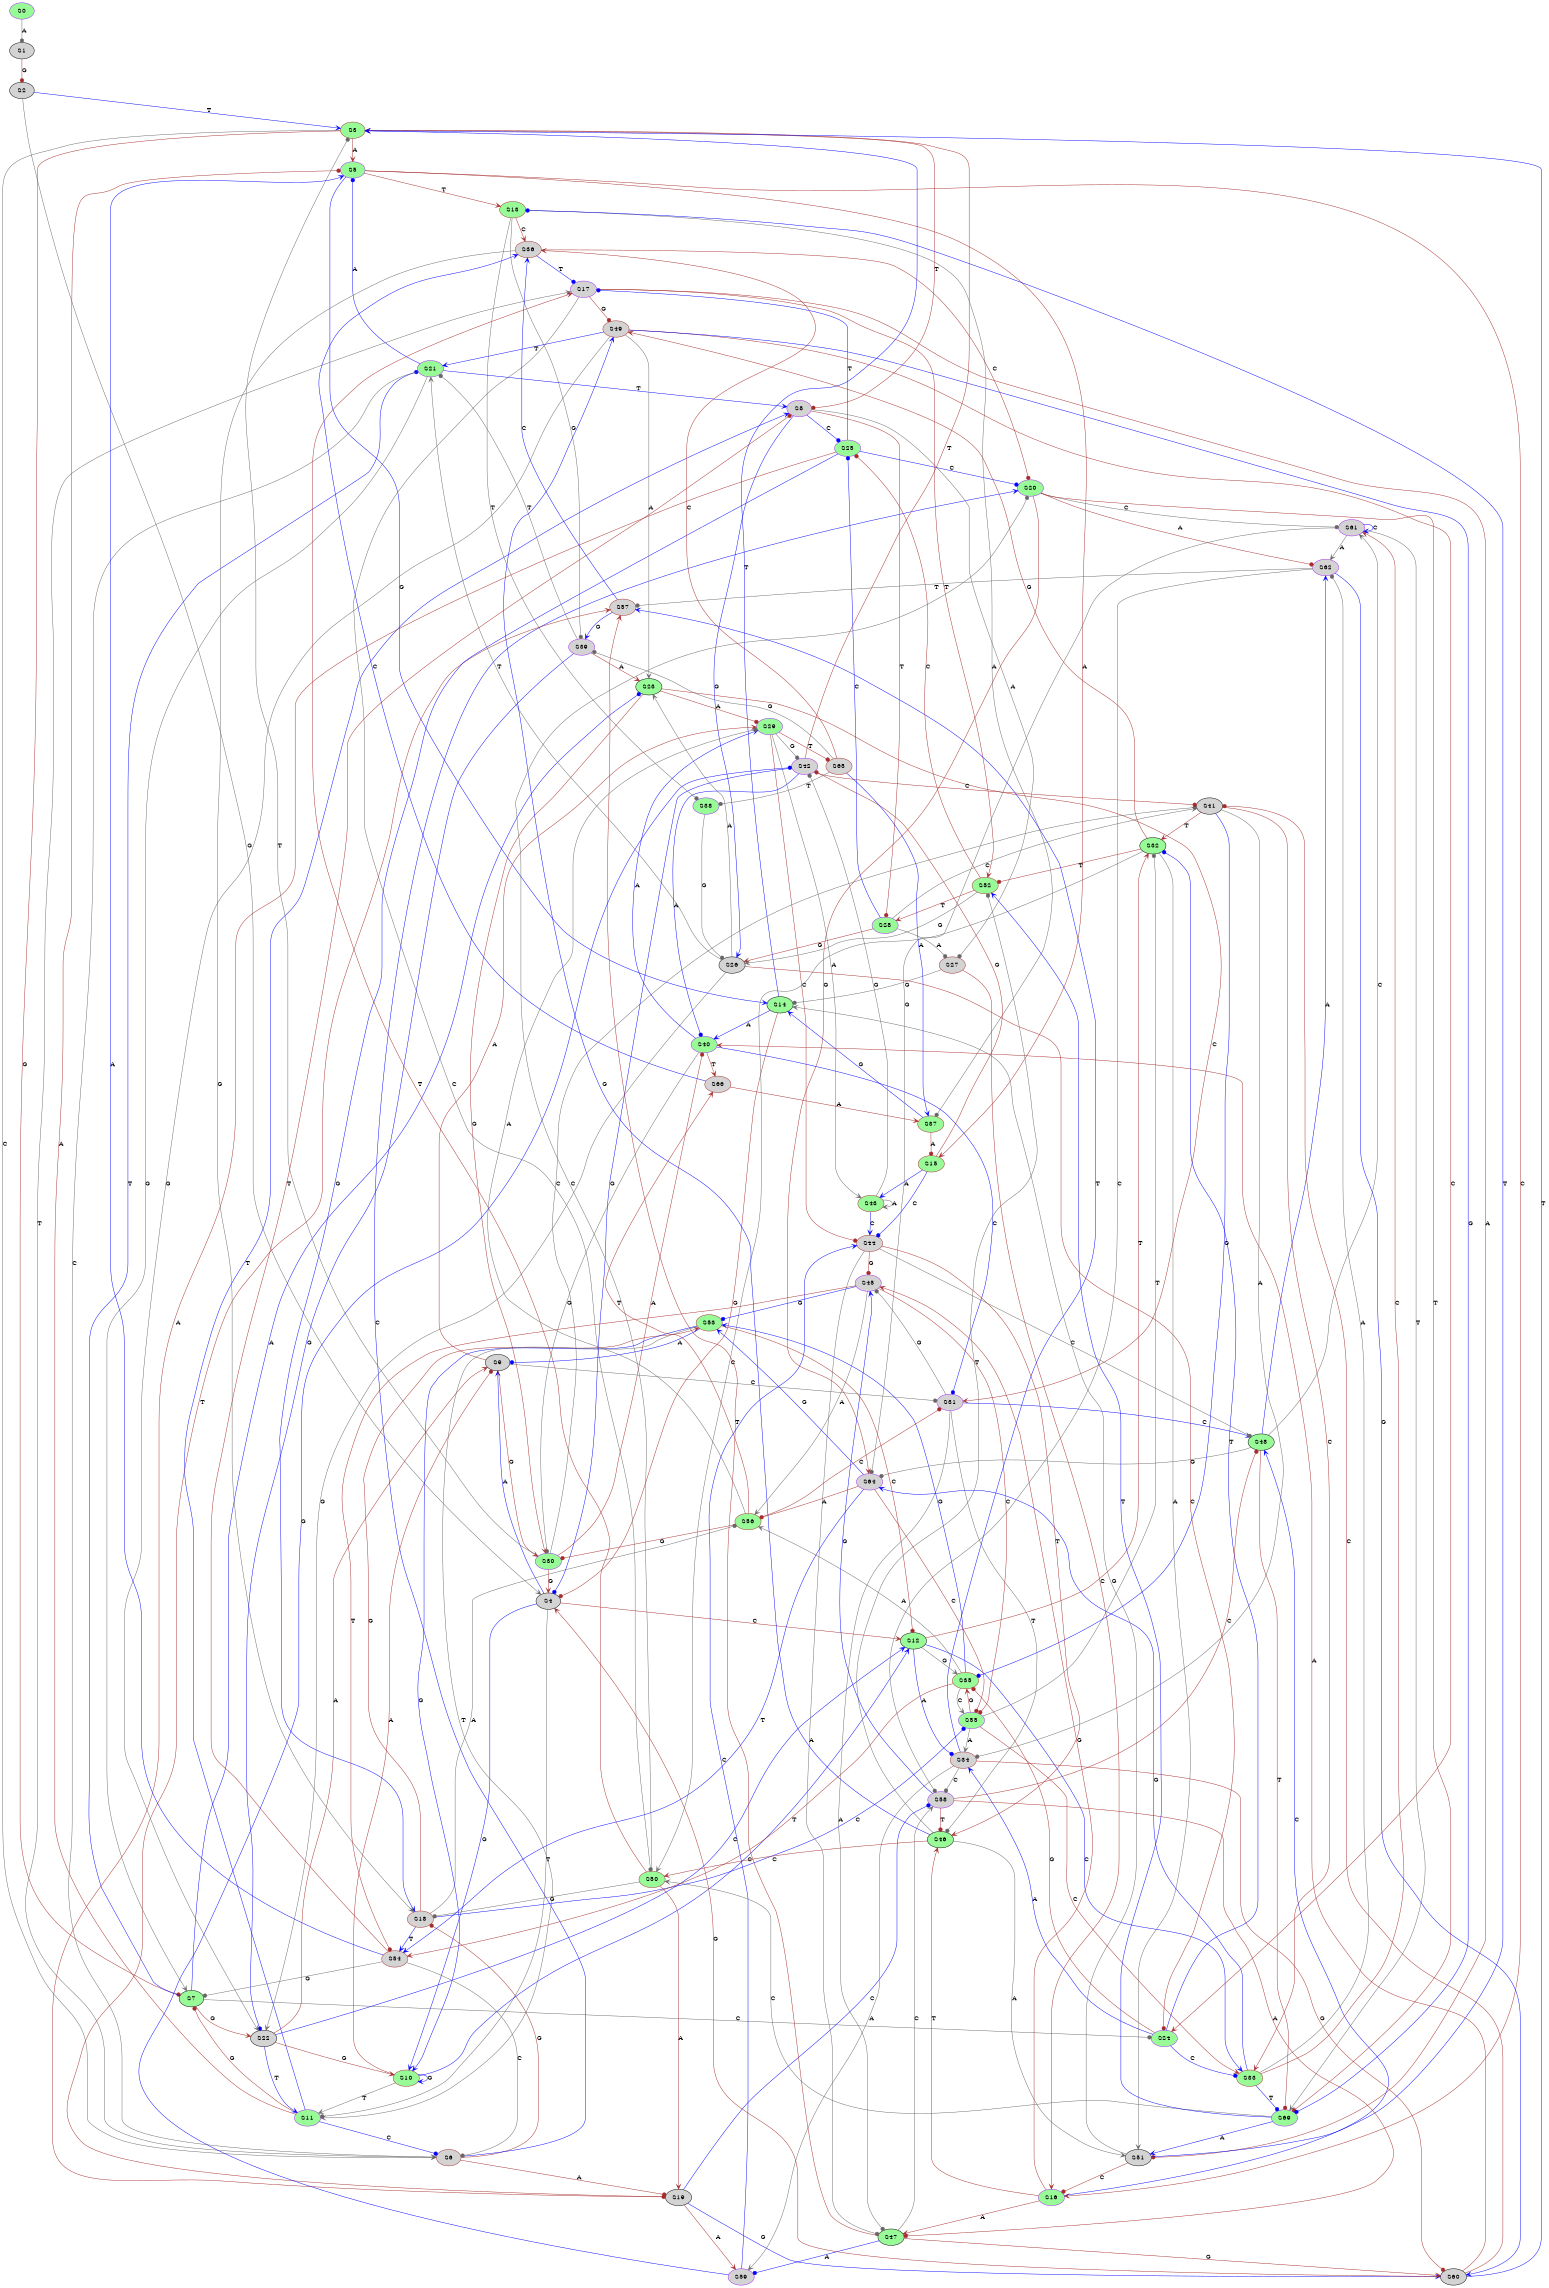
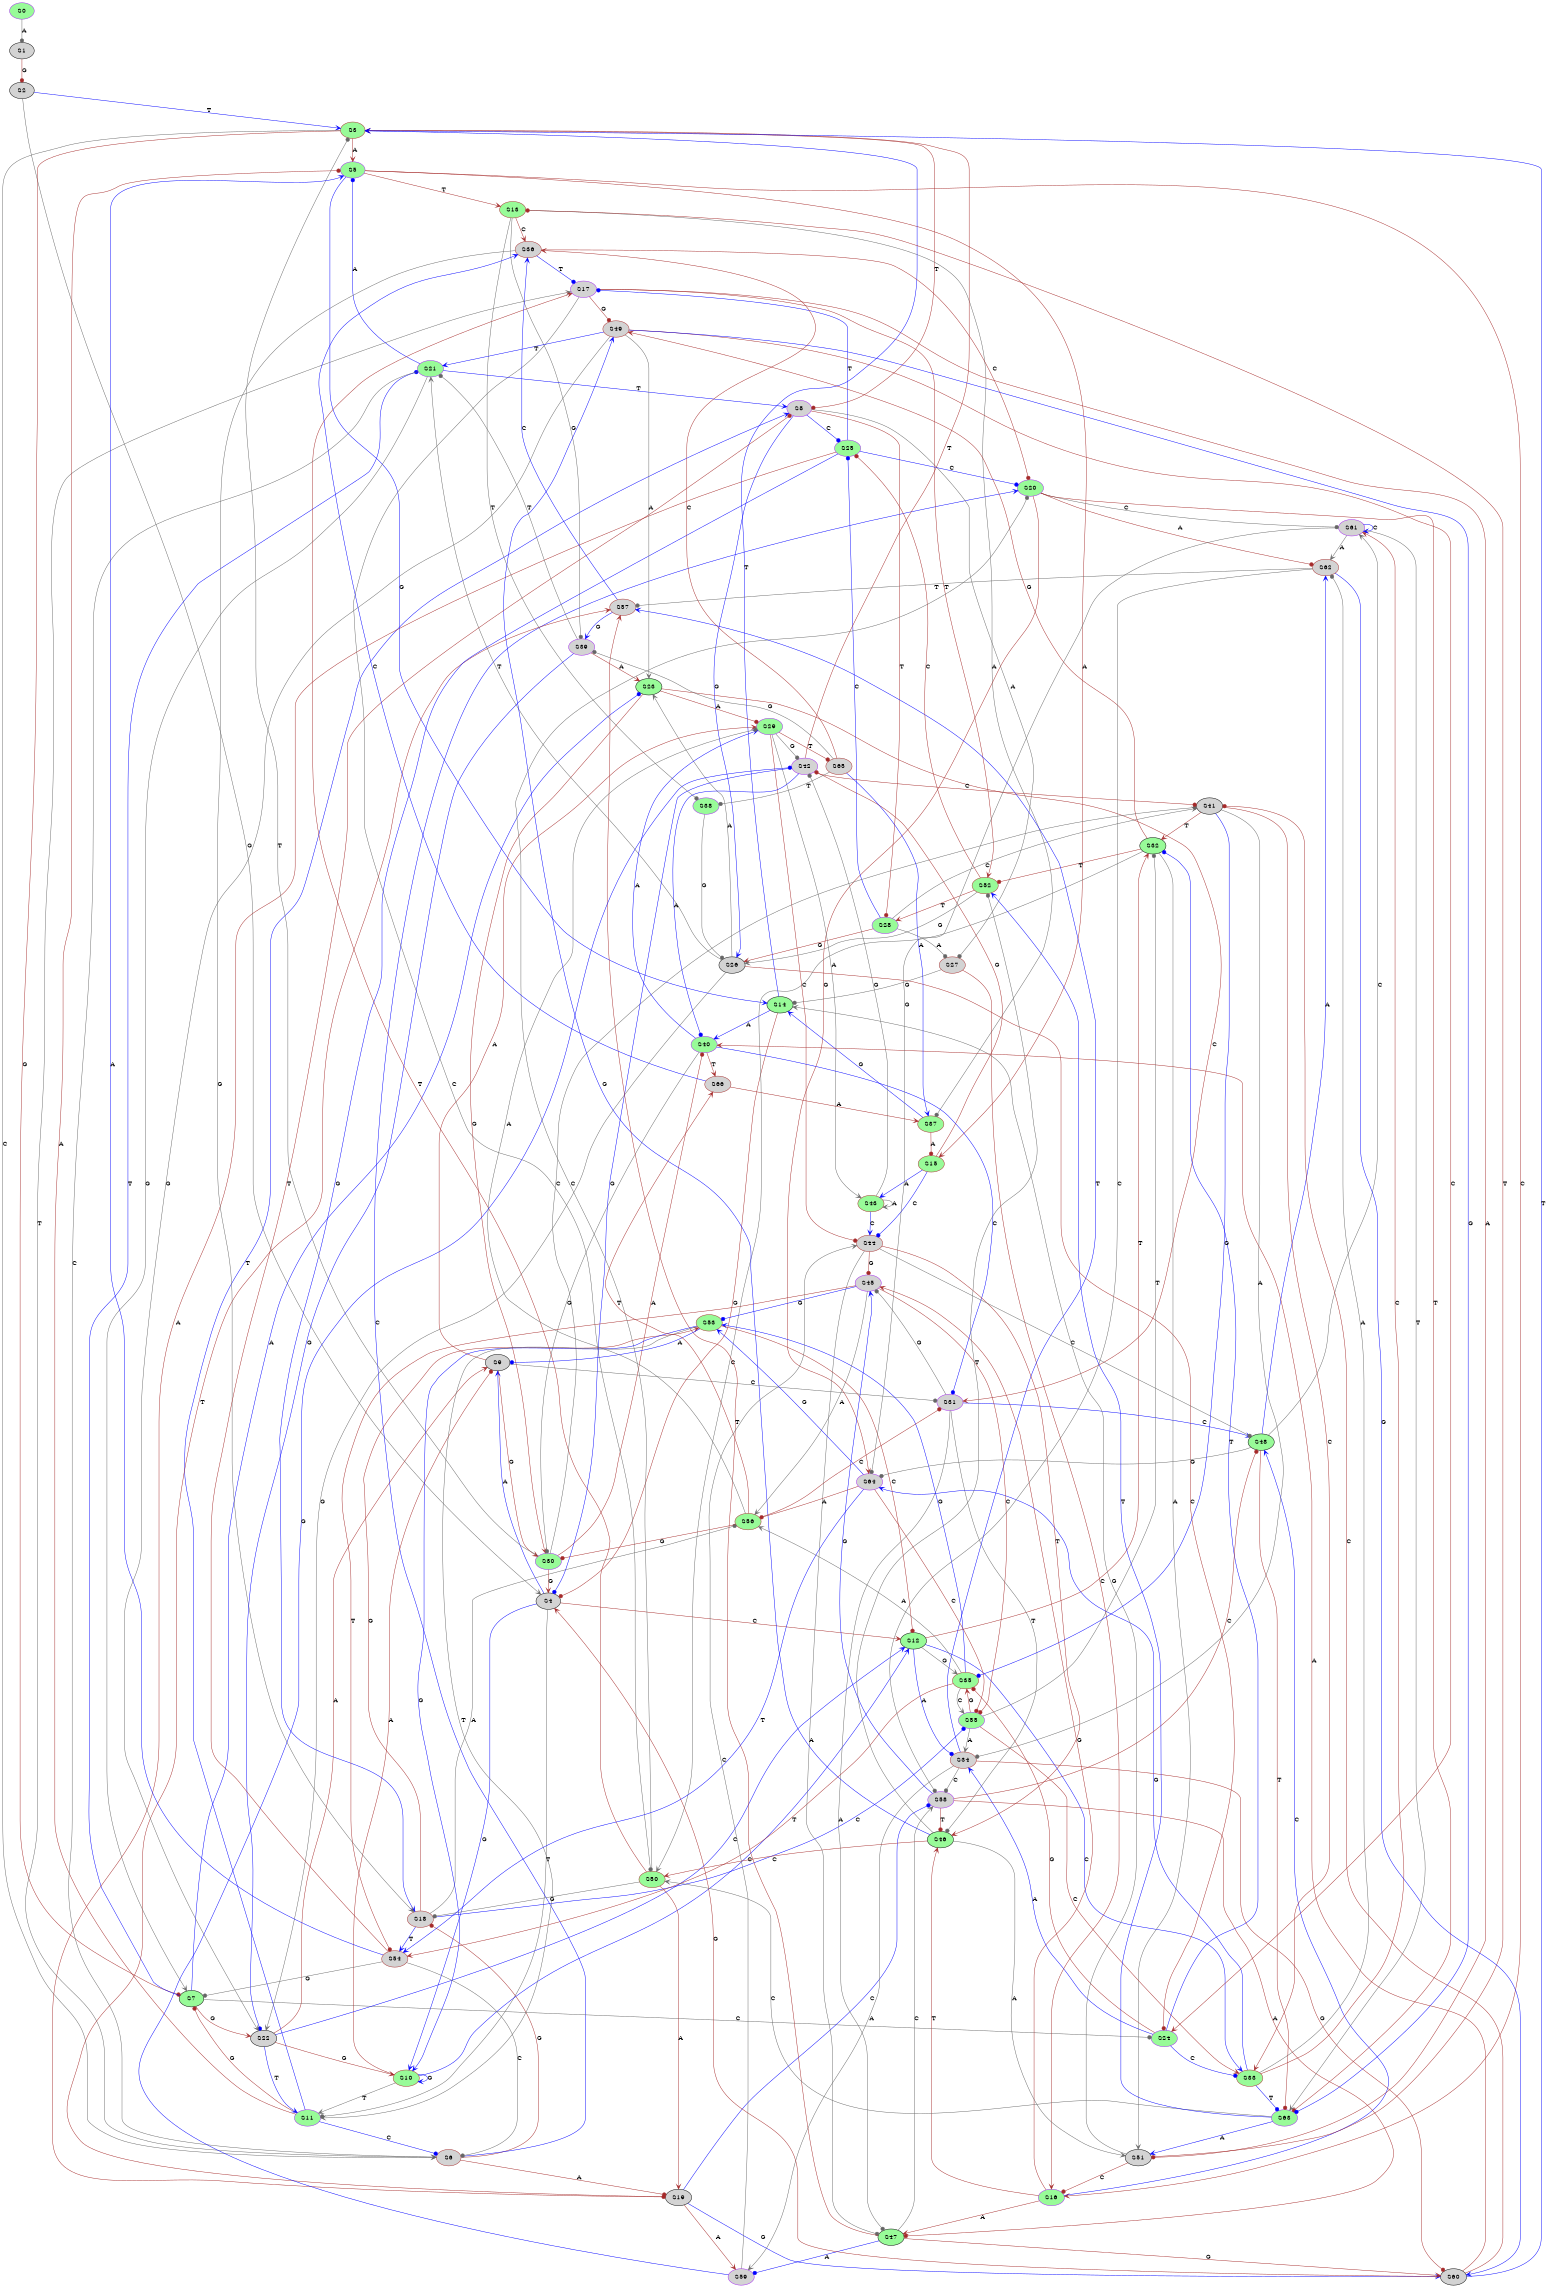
(1326, 568) -> (1326, 568)
(1503, 935) -> (1503, 935)
(715, 1728) -> (715, 1728)
(1284, 2118) -> (1284, 2118)
